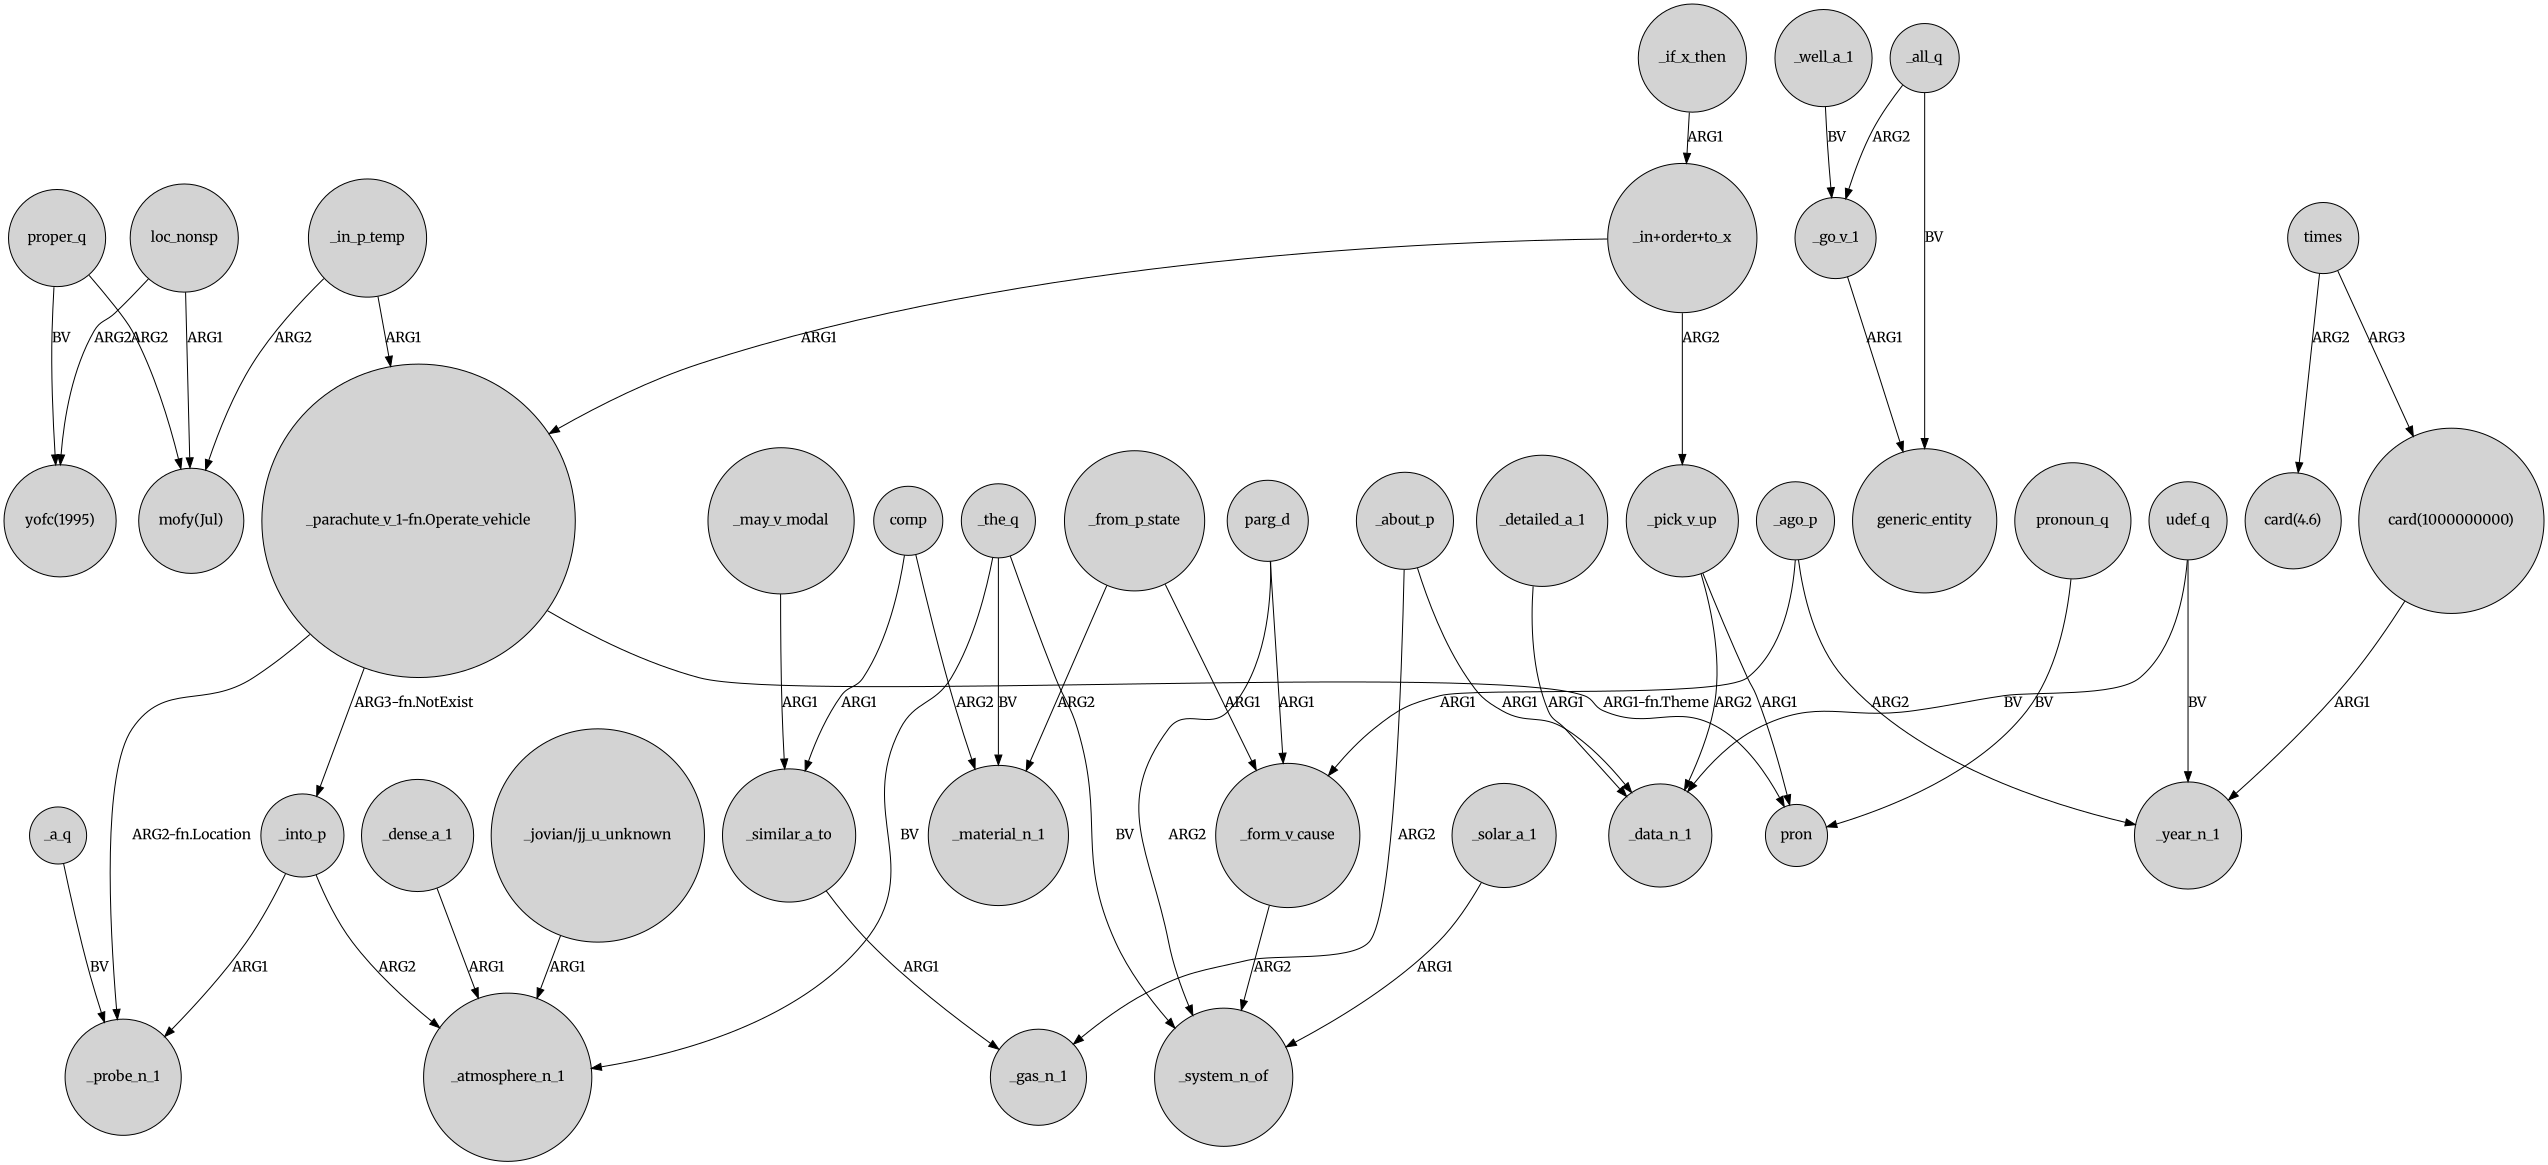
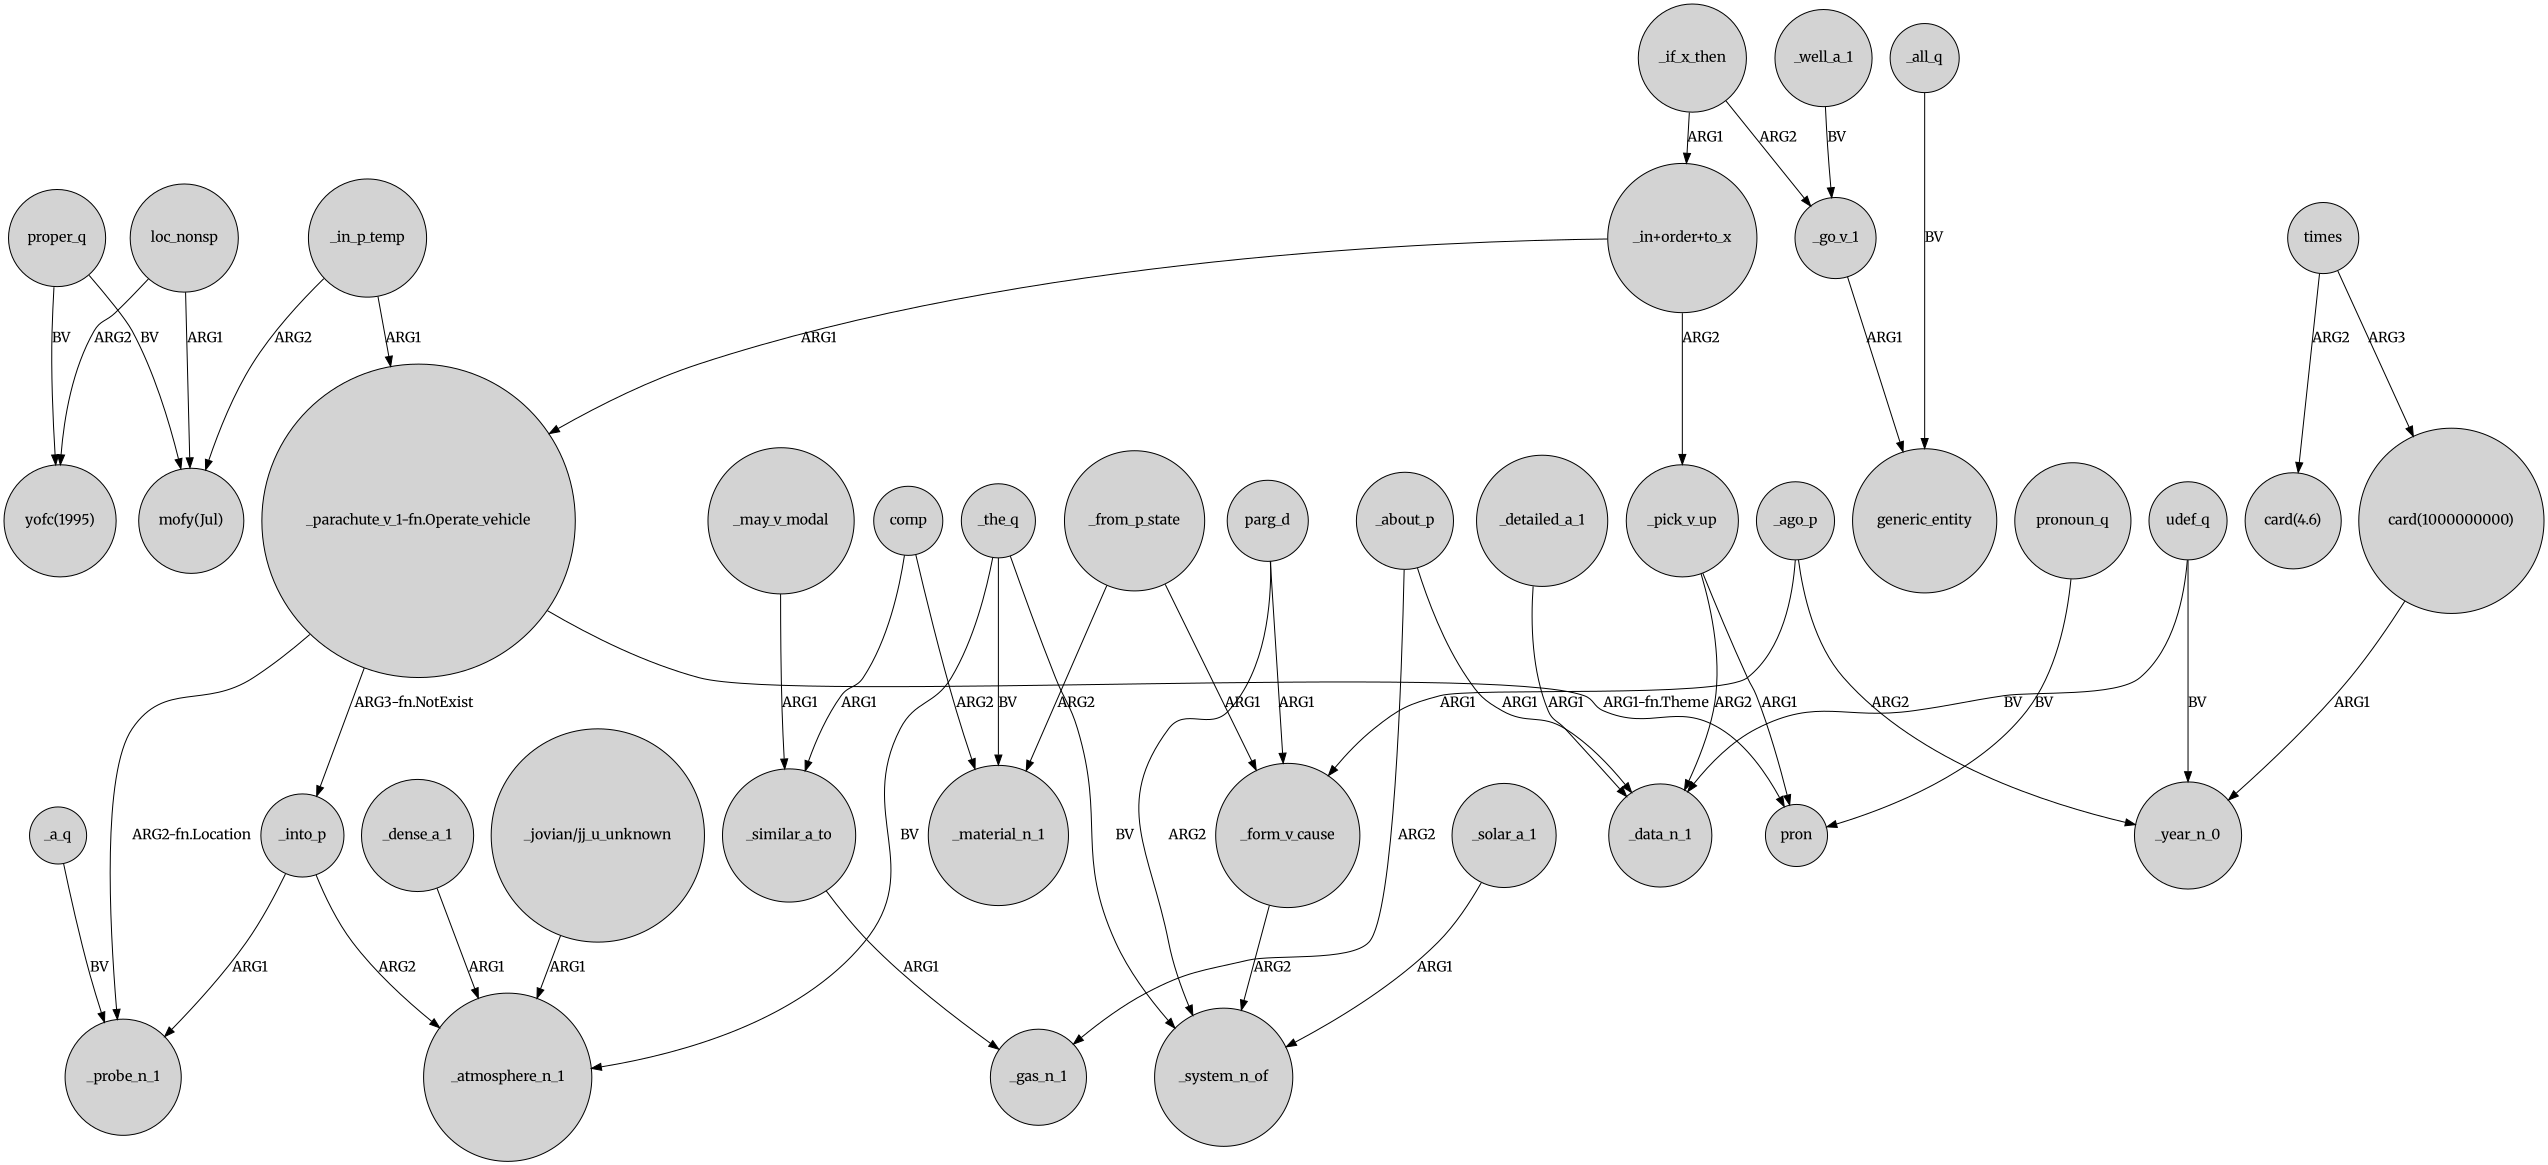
(1870, 134) -> (1765, 150)
(150, 338) -> (150, 338)
(2188, 836) -> (2188, 836)
